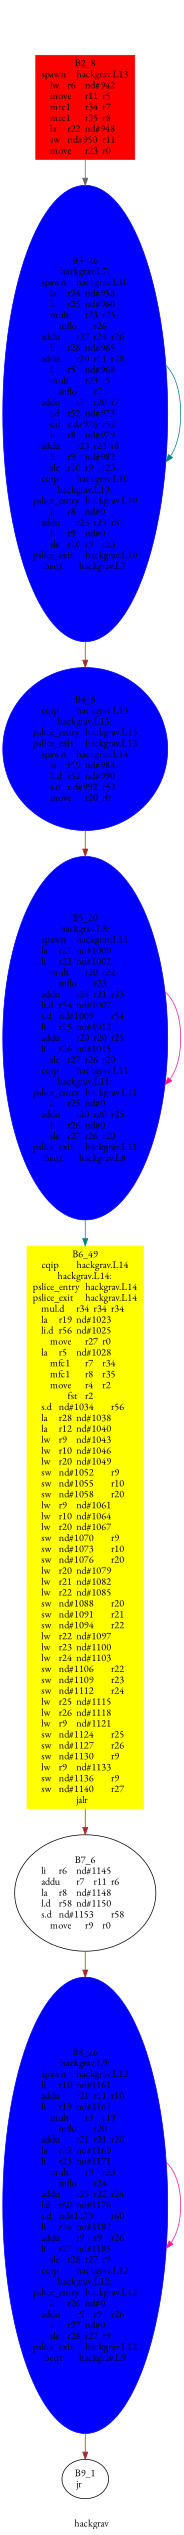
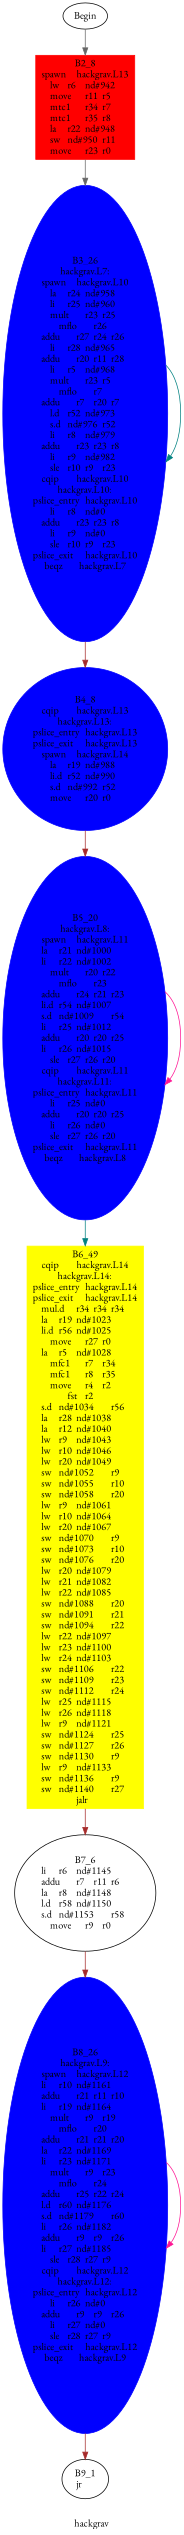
none -> (85, 16)
